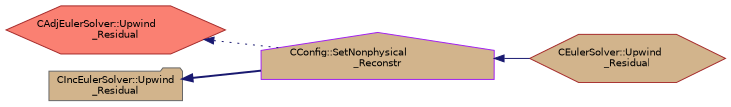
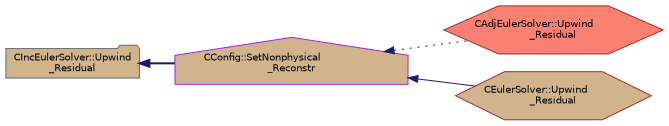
(246, 44) -> (431, 46)
